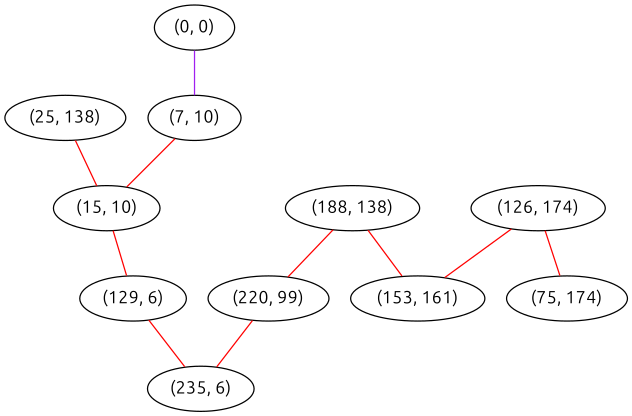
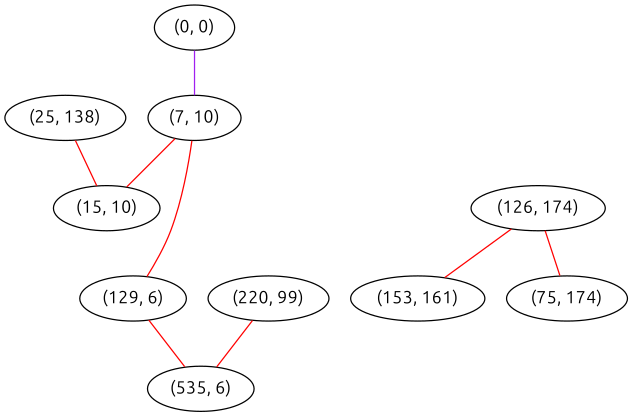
(353, 208) -> none
(120, 253) -> (177, 211)
(201, 389) -> (201, 389)
